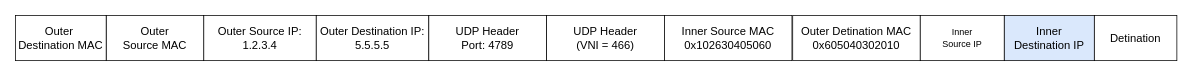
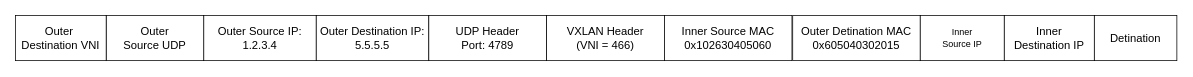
(61, 38) -> (61, 38)
(155, 38) -> (155, 38)
(605, 38) -> (605, 38)
(856, 38) -> (856, 38)
(1049, 38) -> (1049, 38)
